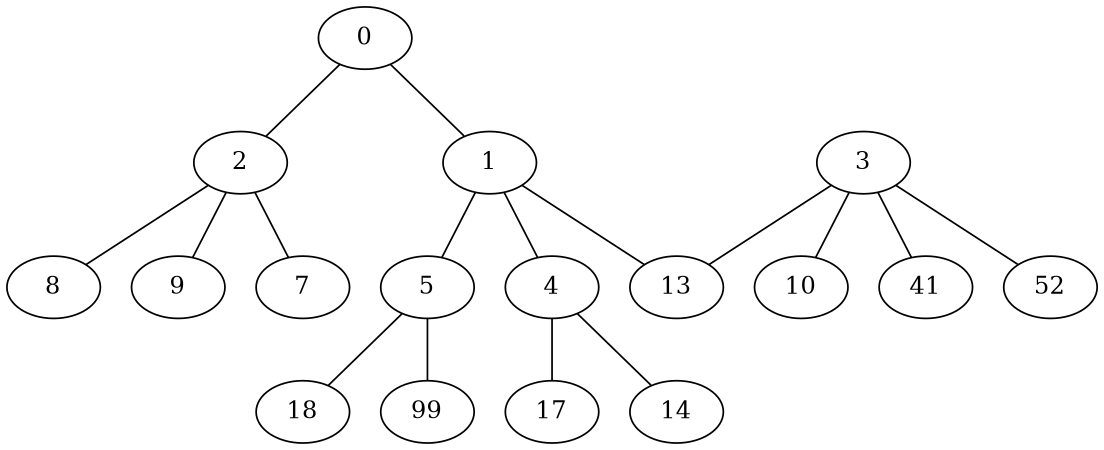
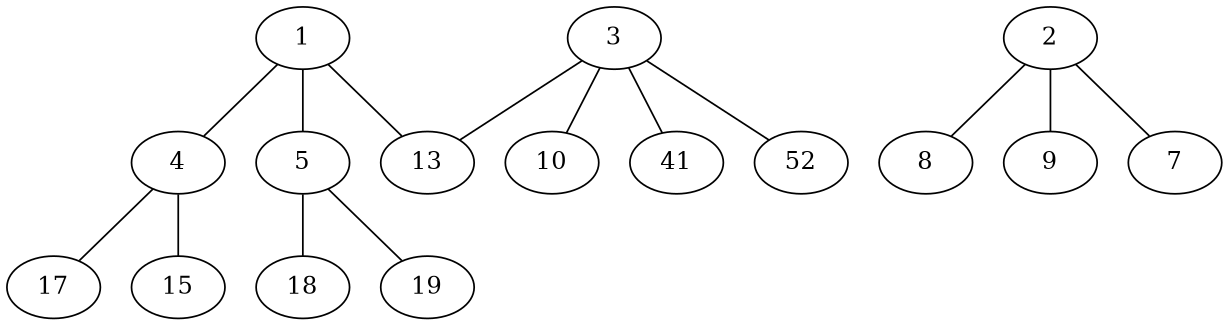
(365, 38) -> none
(427, 412) -> (427, 287)
(677, 412) -> (178, 287)
